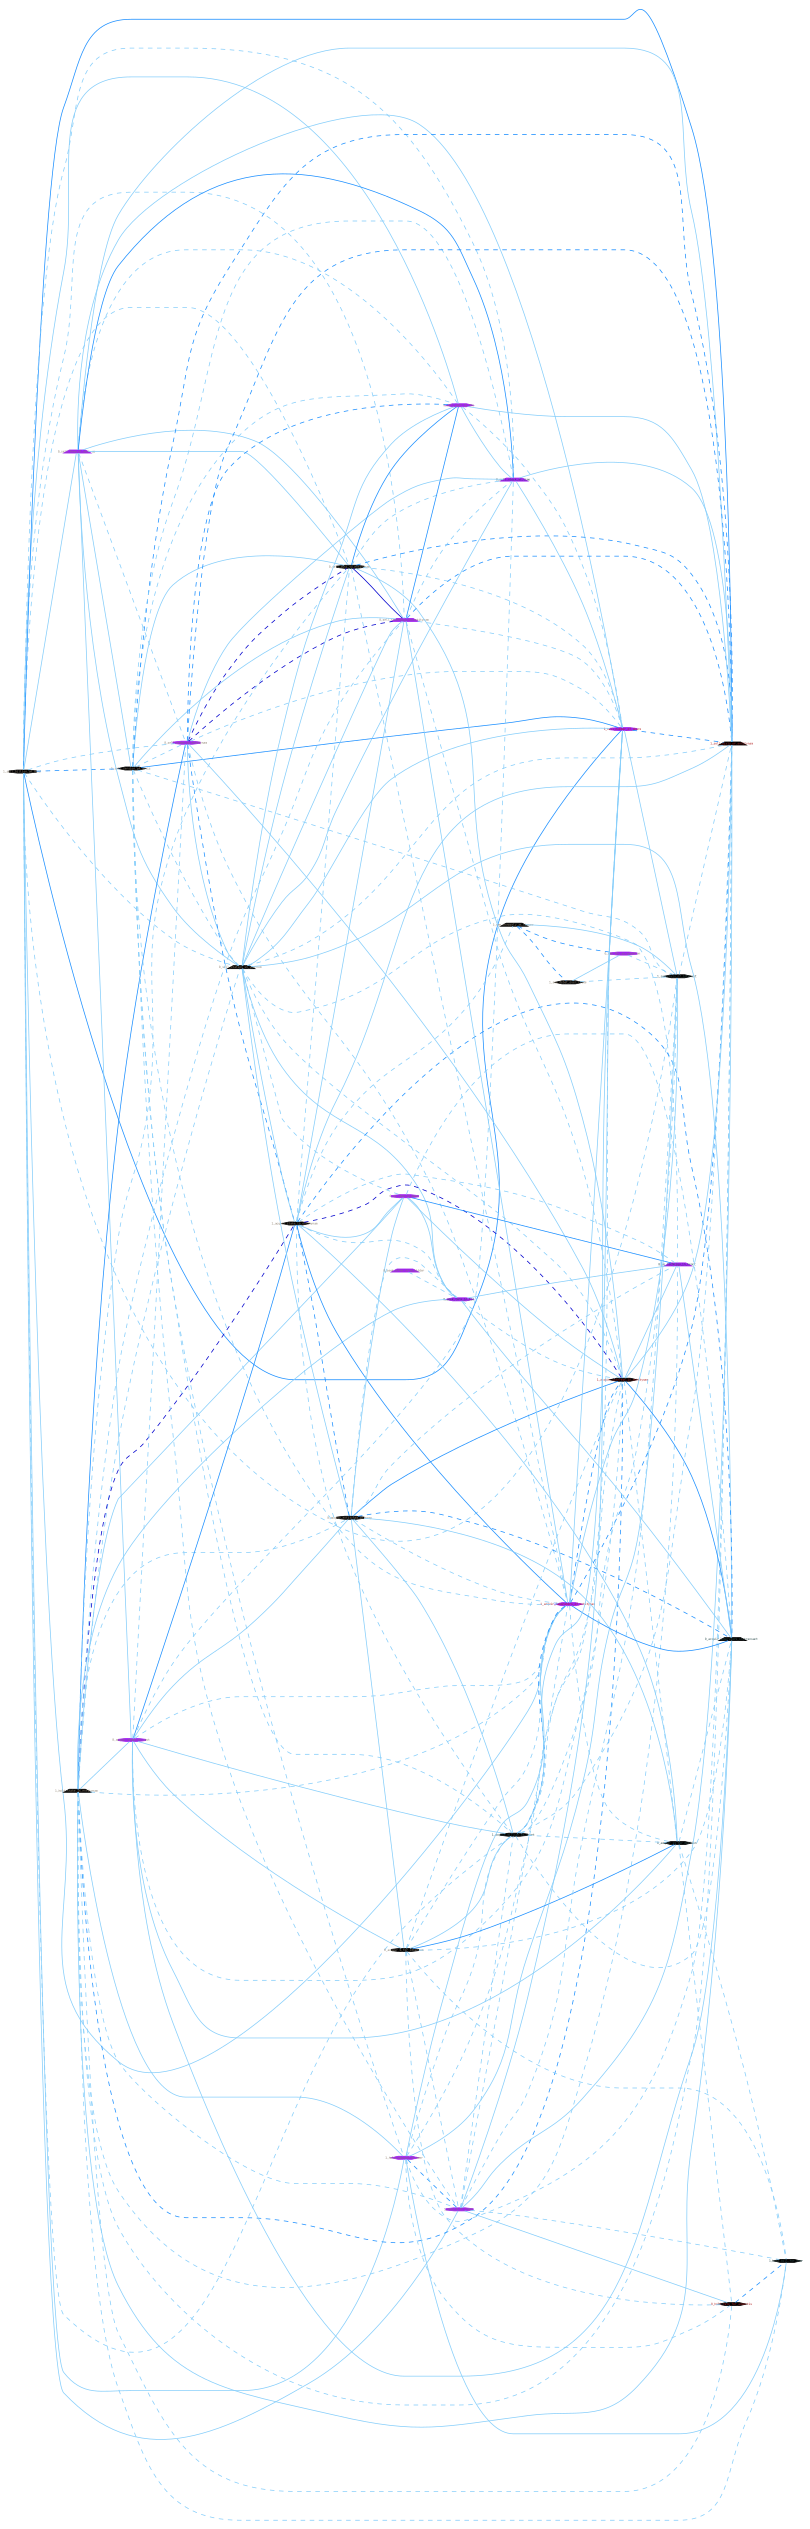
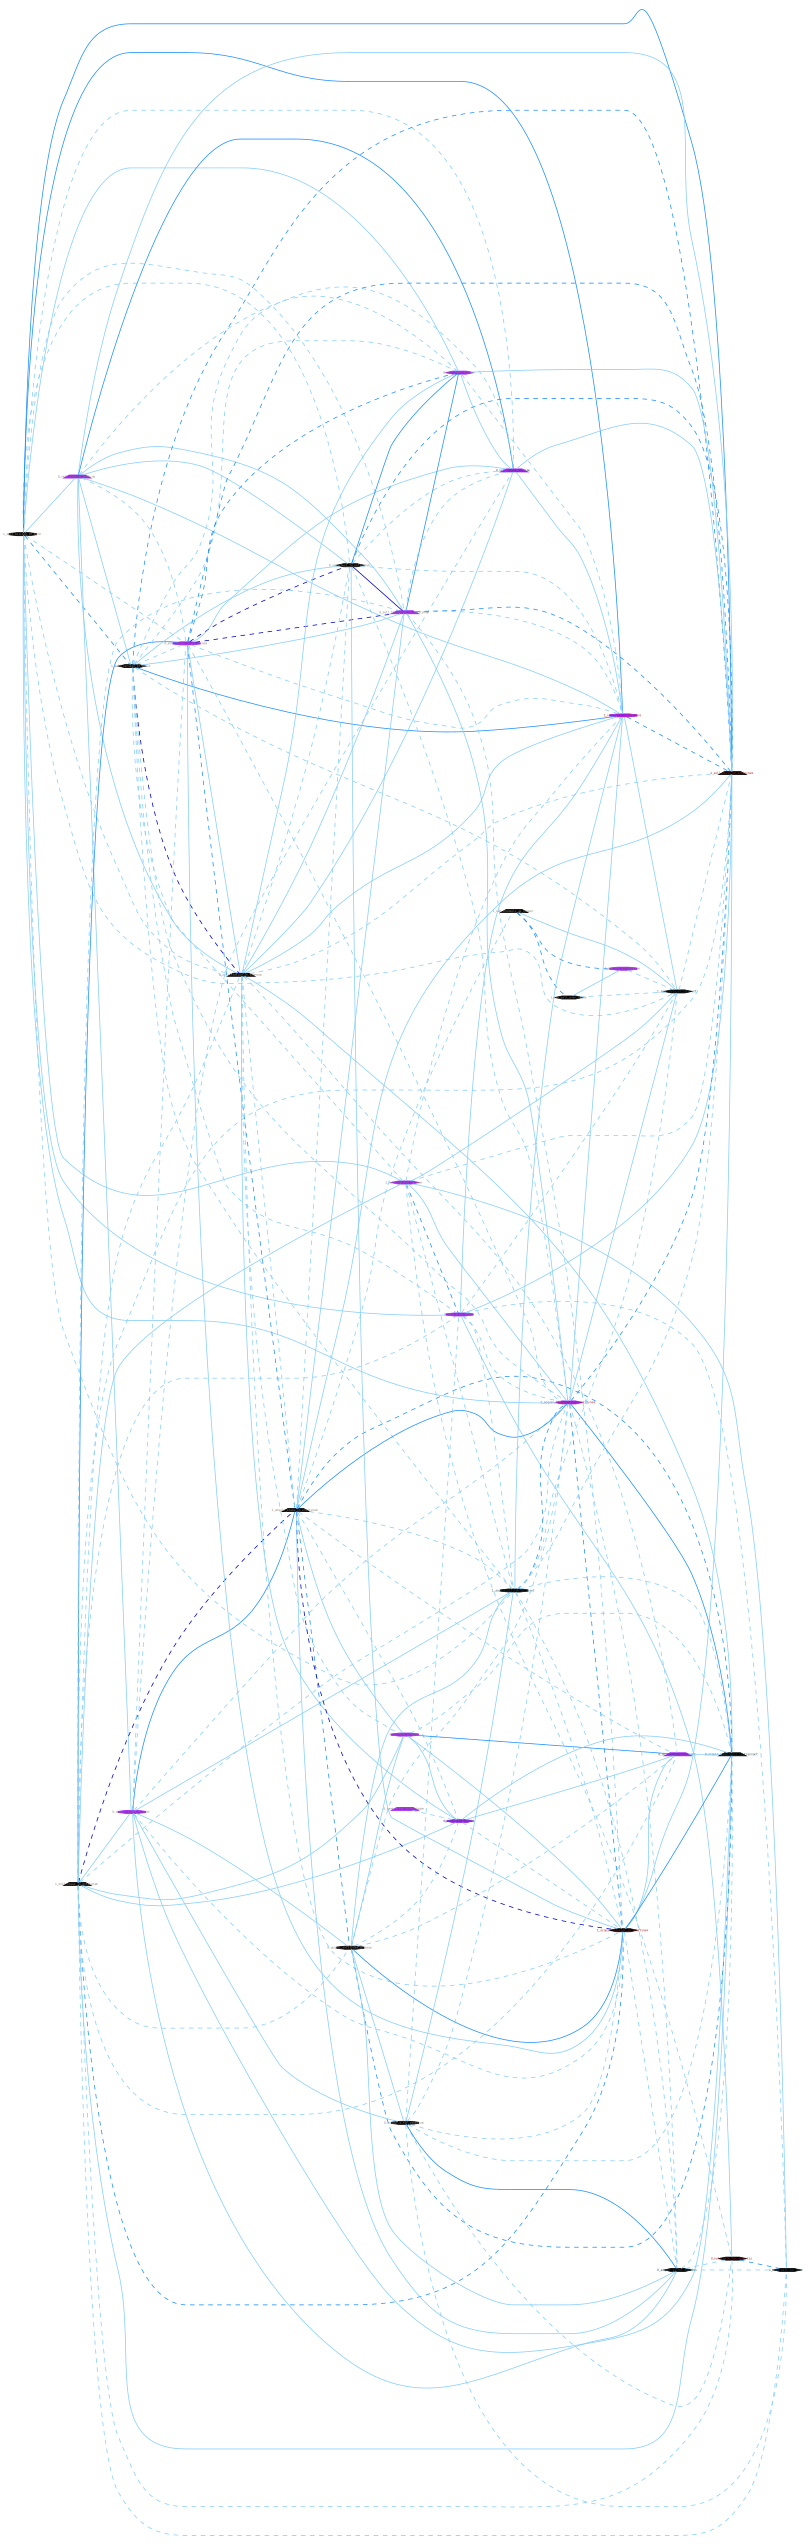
(350, 567) -> (350, 565)
(288, 765) -> (305, 772)
(186, 881) -> (160, 830)
(569, 982) -> (569, 998)
(265, 1096) -> (268, 1242)
(140, 1153) -> none
(296, 1223) -> (296, 1510)
(282, 1231) -> none
